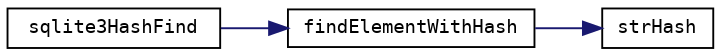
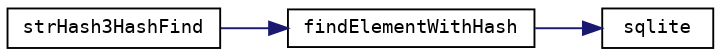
(114, 28) -> (114, 28)
(658, 28) -> (658, 28)
